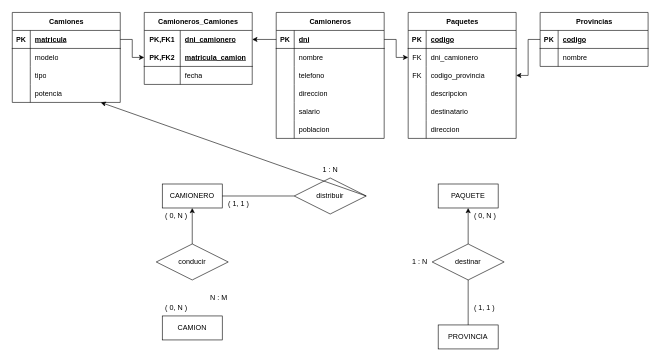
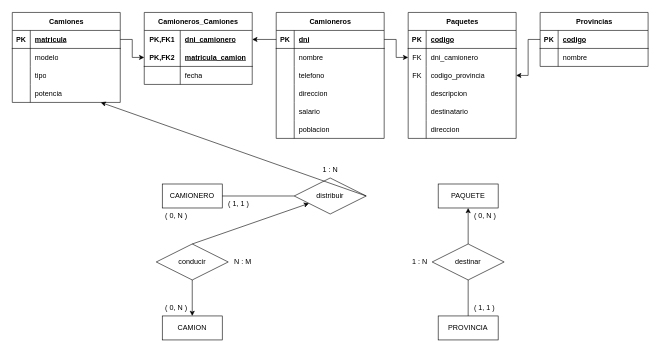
(192, 243) -> (248, 224)
(218, 298) -> (242, 262)
none -> (192, 310)
(468, 337) -> (468, 328)
